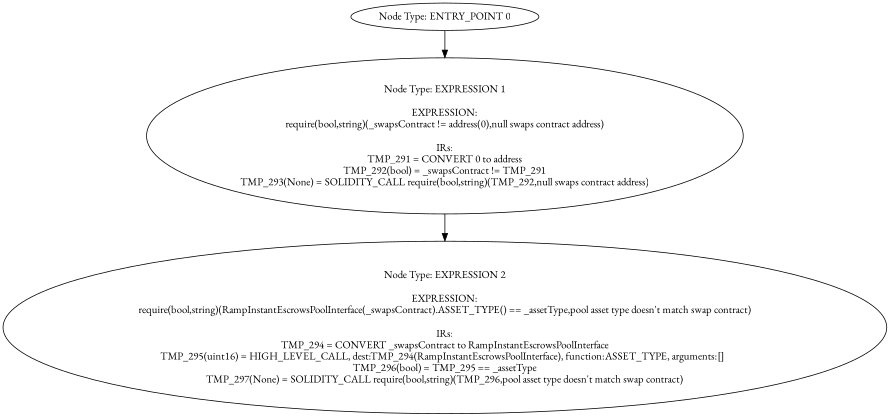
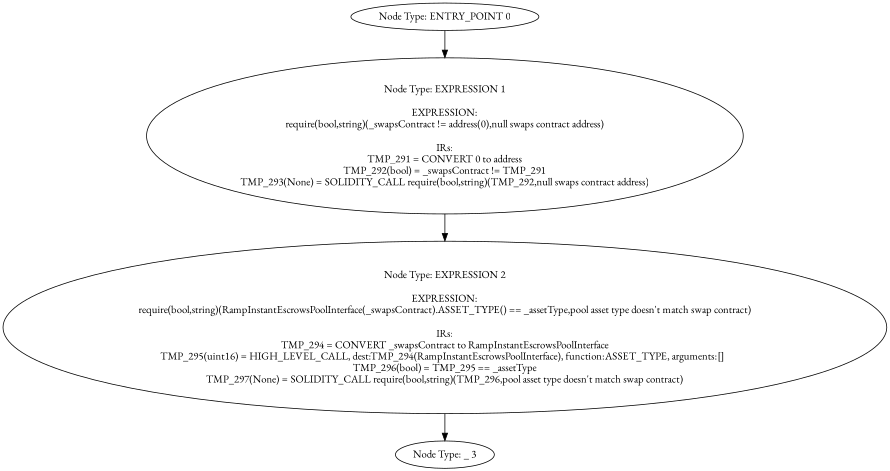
none -> (445, 455)
